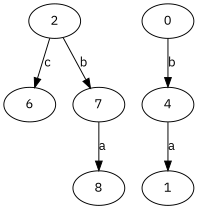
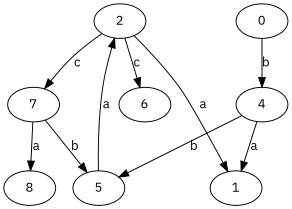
(84, 63) -> (77, 63)
none -> (185, 95)
none -> (99, 188)
